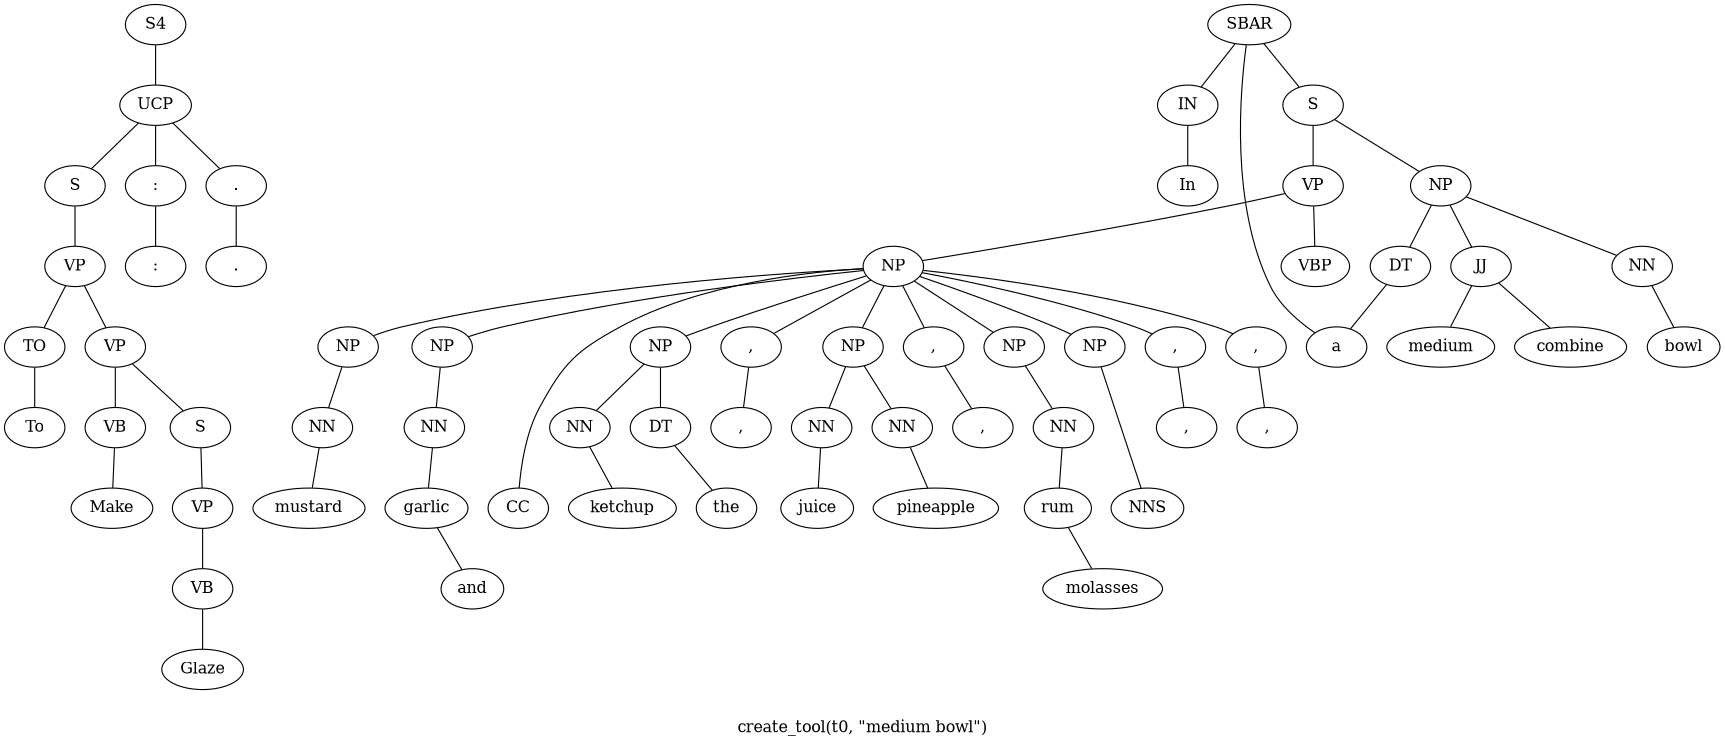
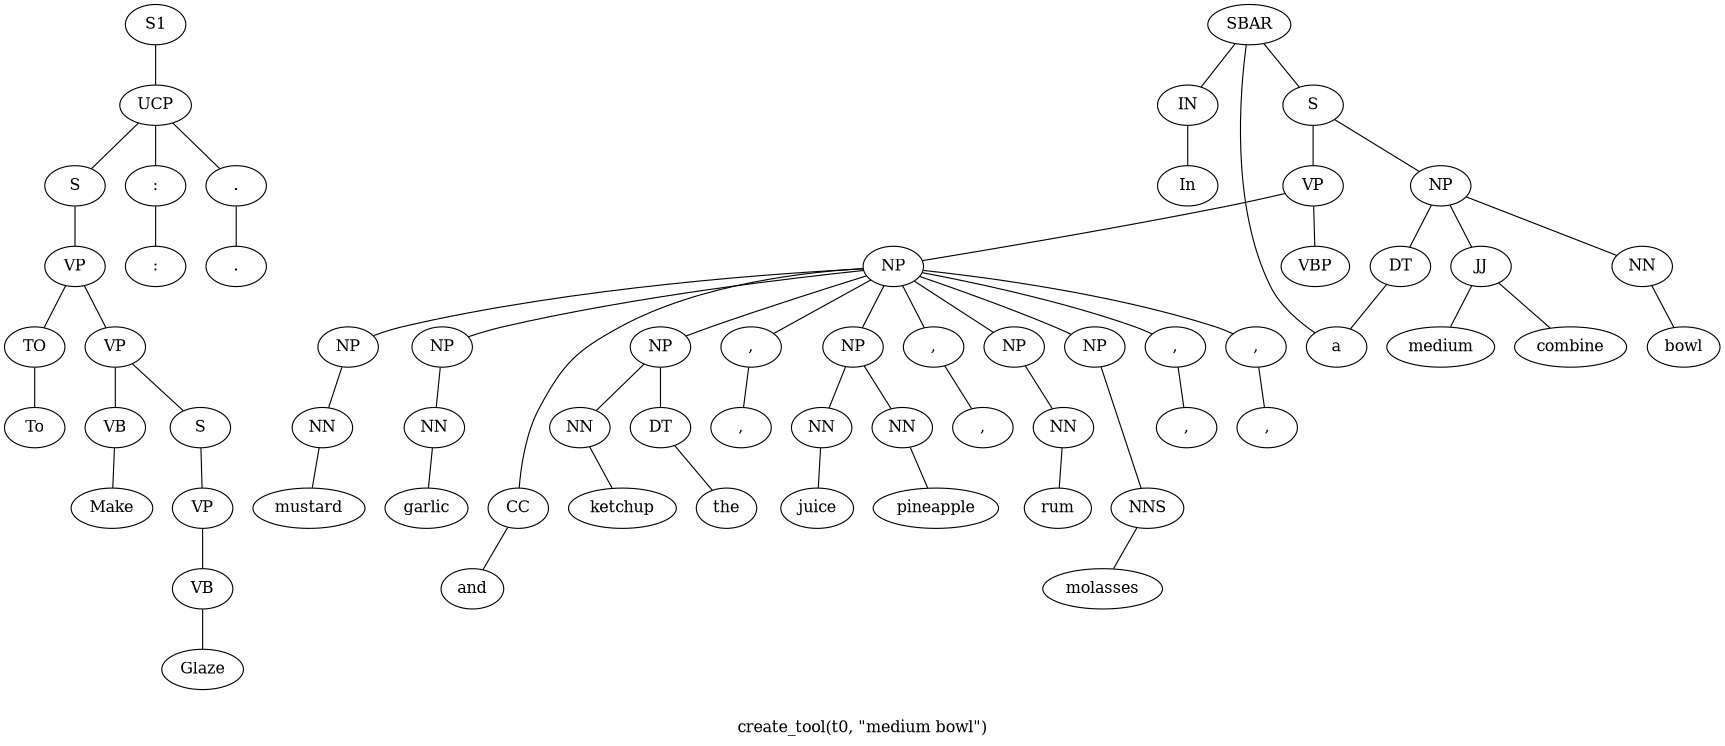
(156, 25) -> (156, 25)
(1080, 548) -> (1125, 548)
(450, 549) -> (495, 549)
